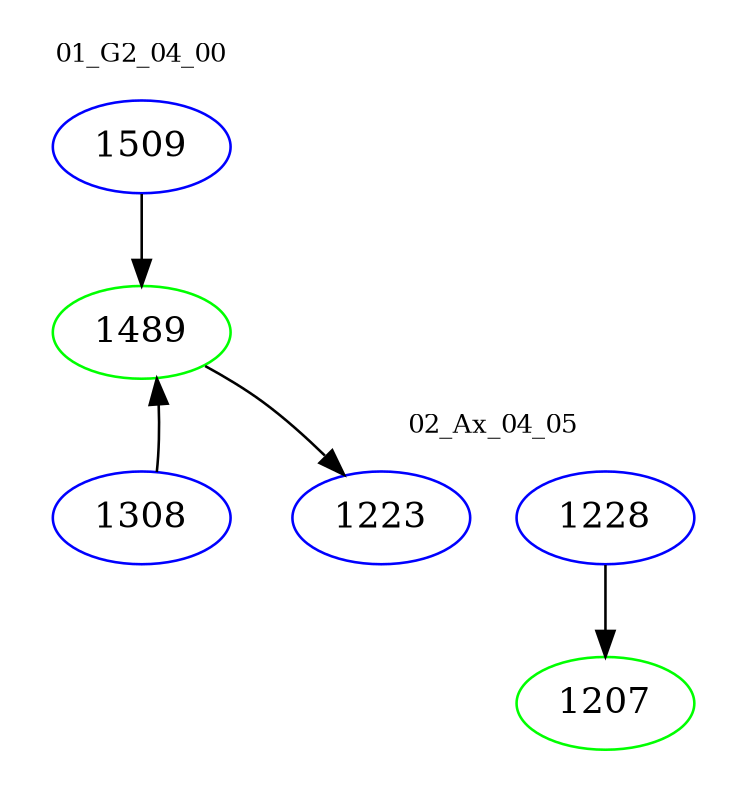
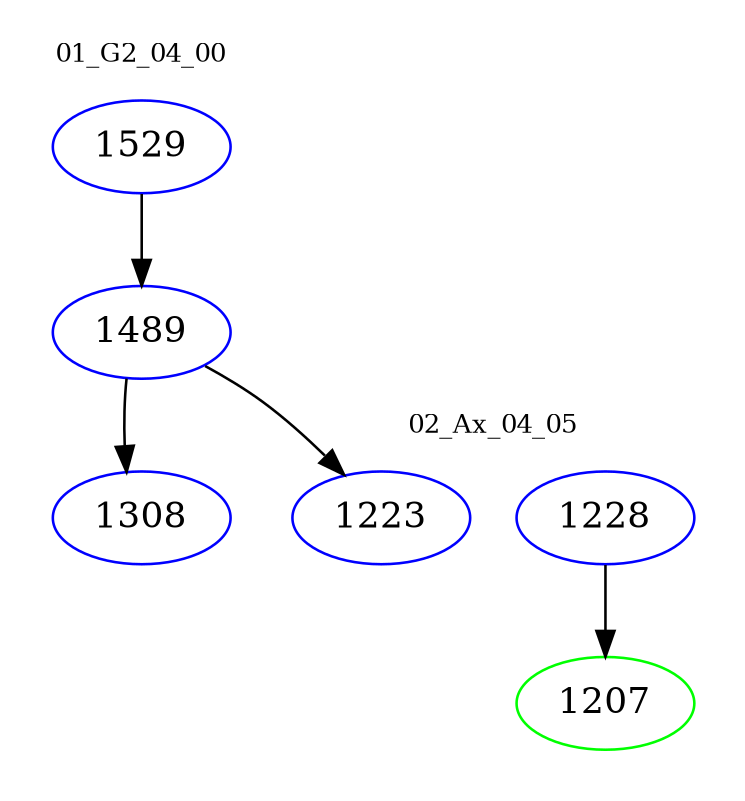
(142, 147) -> (142, 147)
(142, 332) -> (142, 332)
(159, 438) -> (124, 412)
